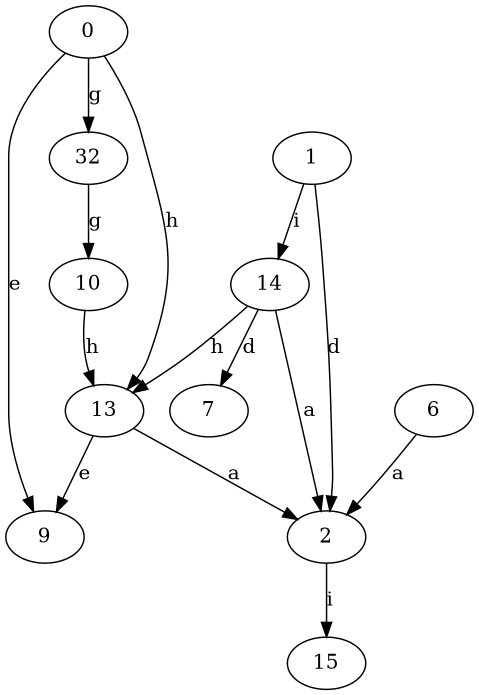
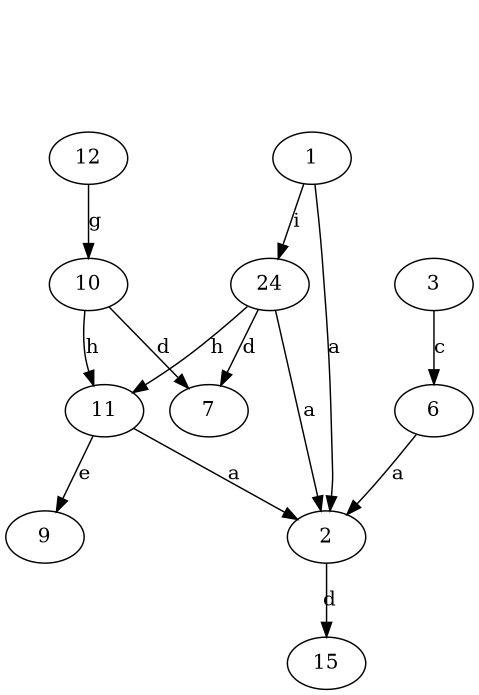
(89, 32) -> none
(89, 158) -> (89, 158)
(270, 284) -> (270, 284)
none -> (434, 284)
none -> (143, 342)
(335, 348) -> (335, 348)
(104, 411) -> (104, 411)
(330, 600) -> (330, 600)
